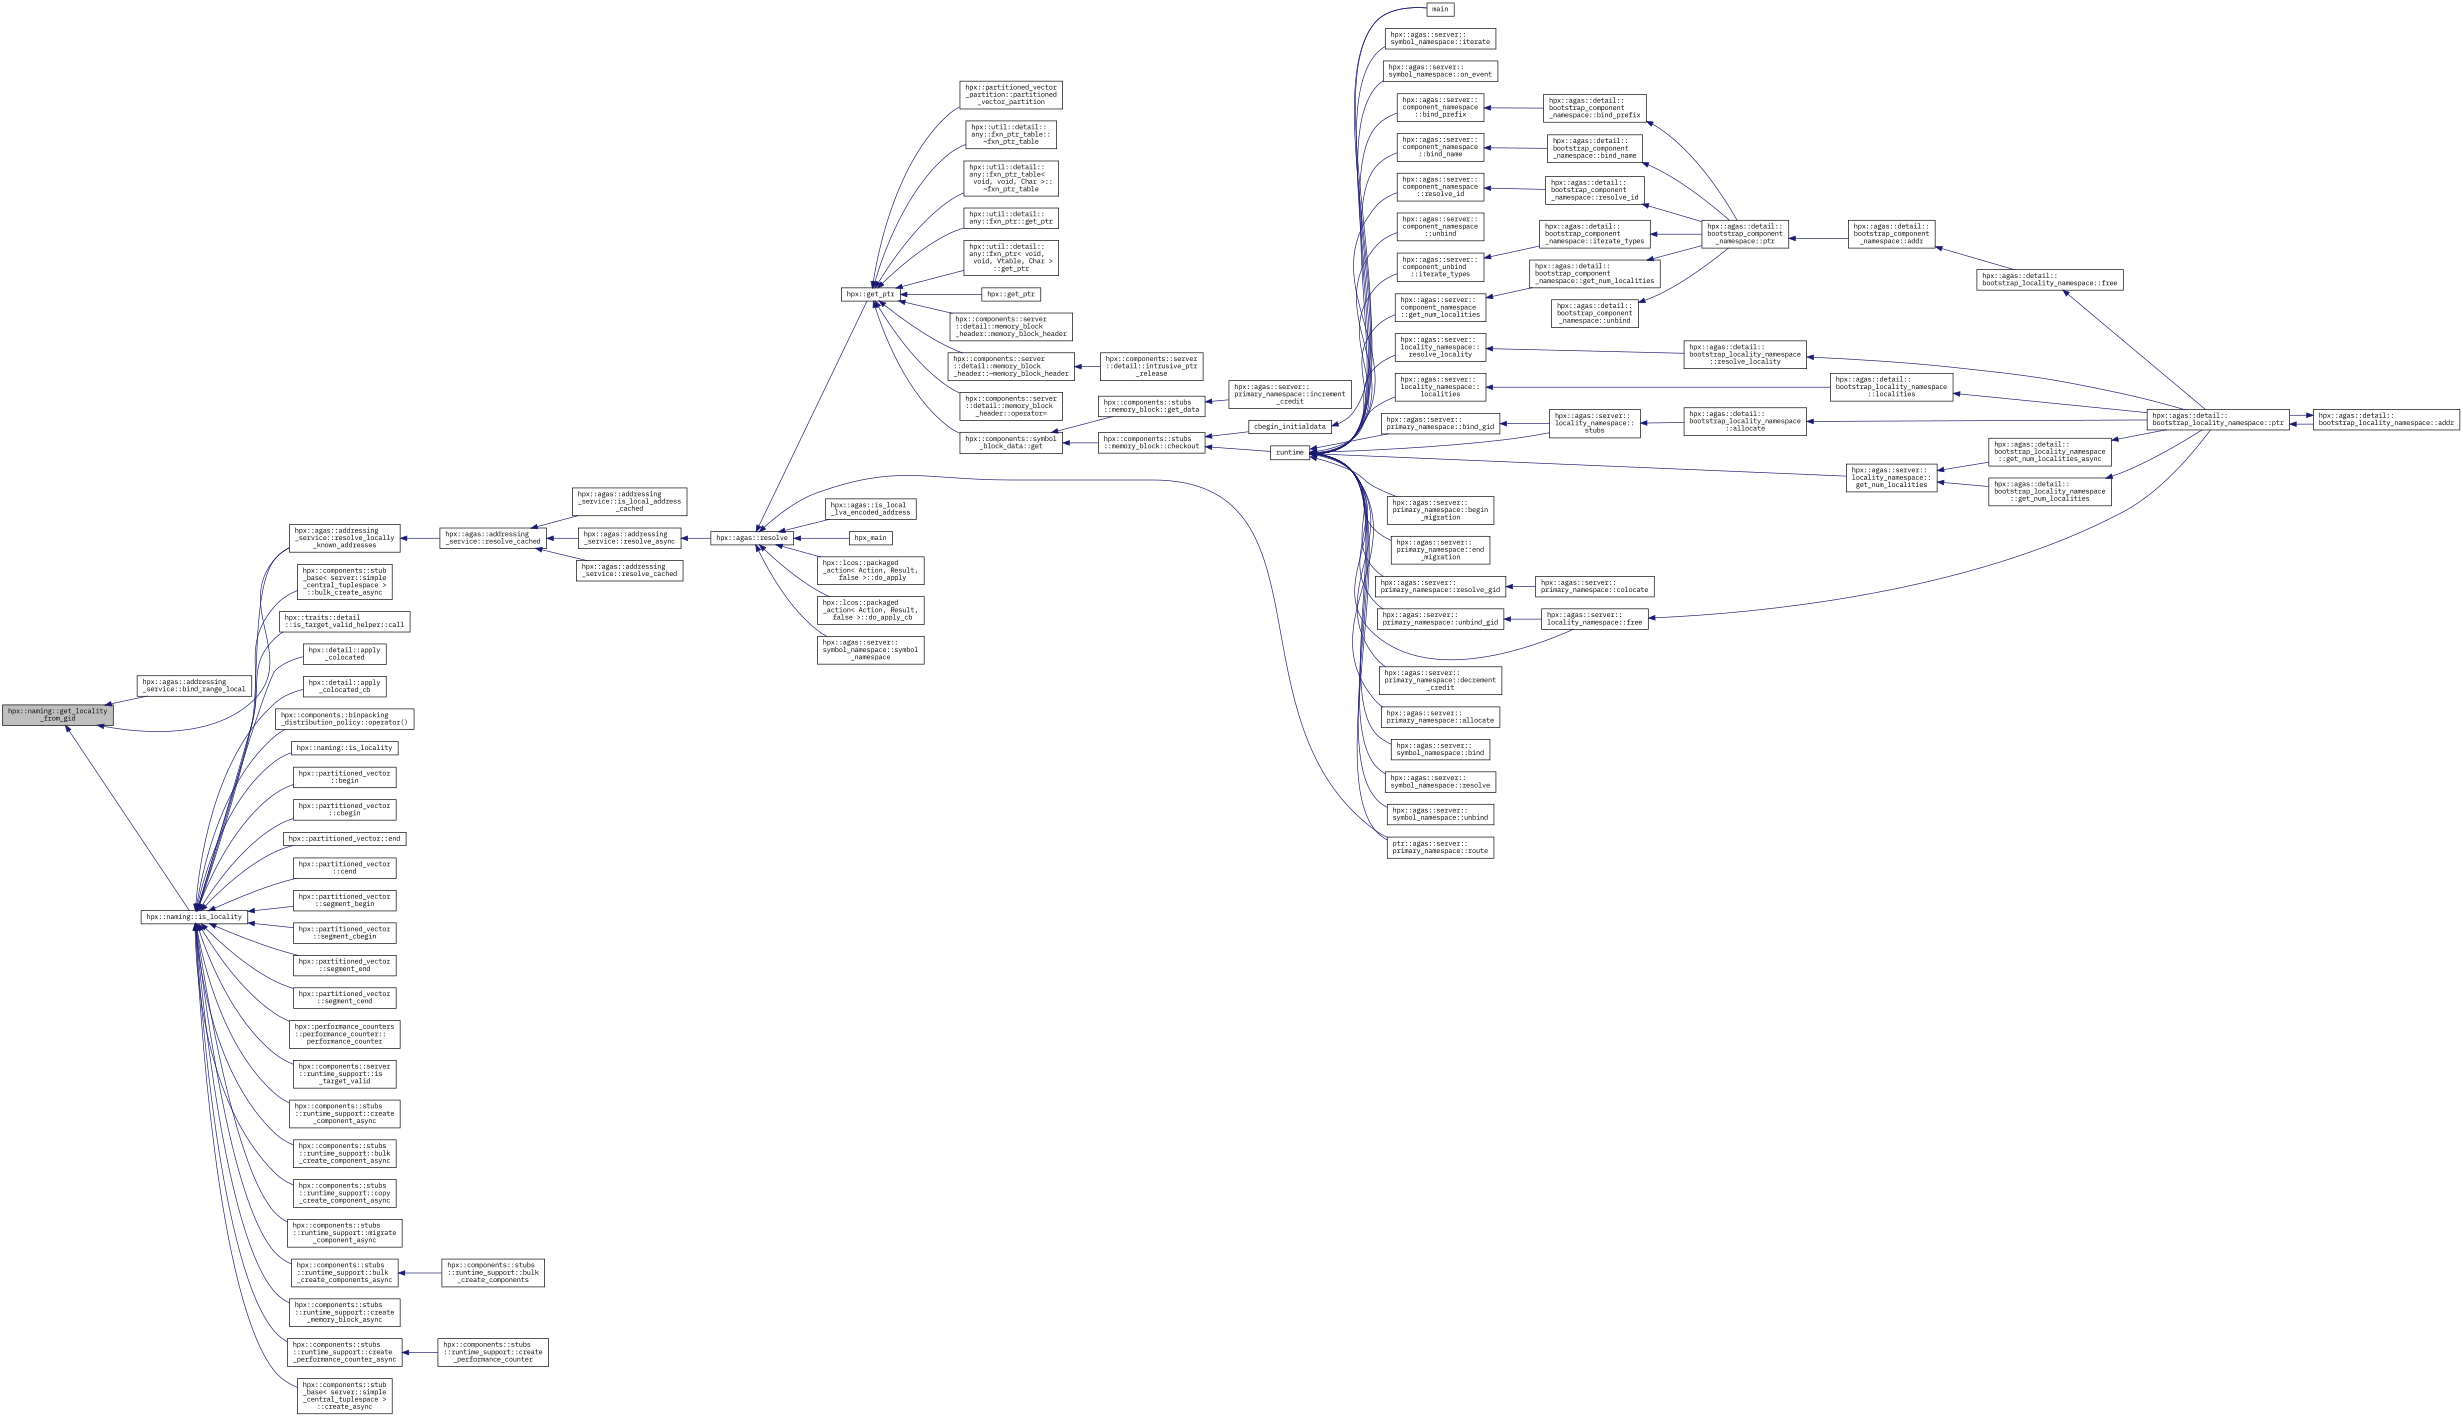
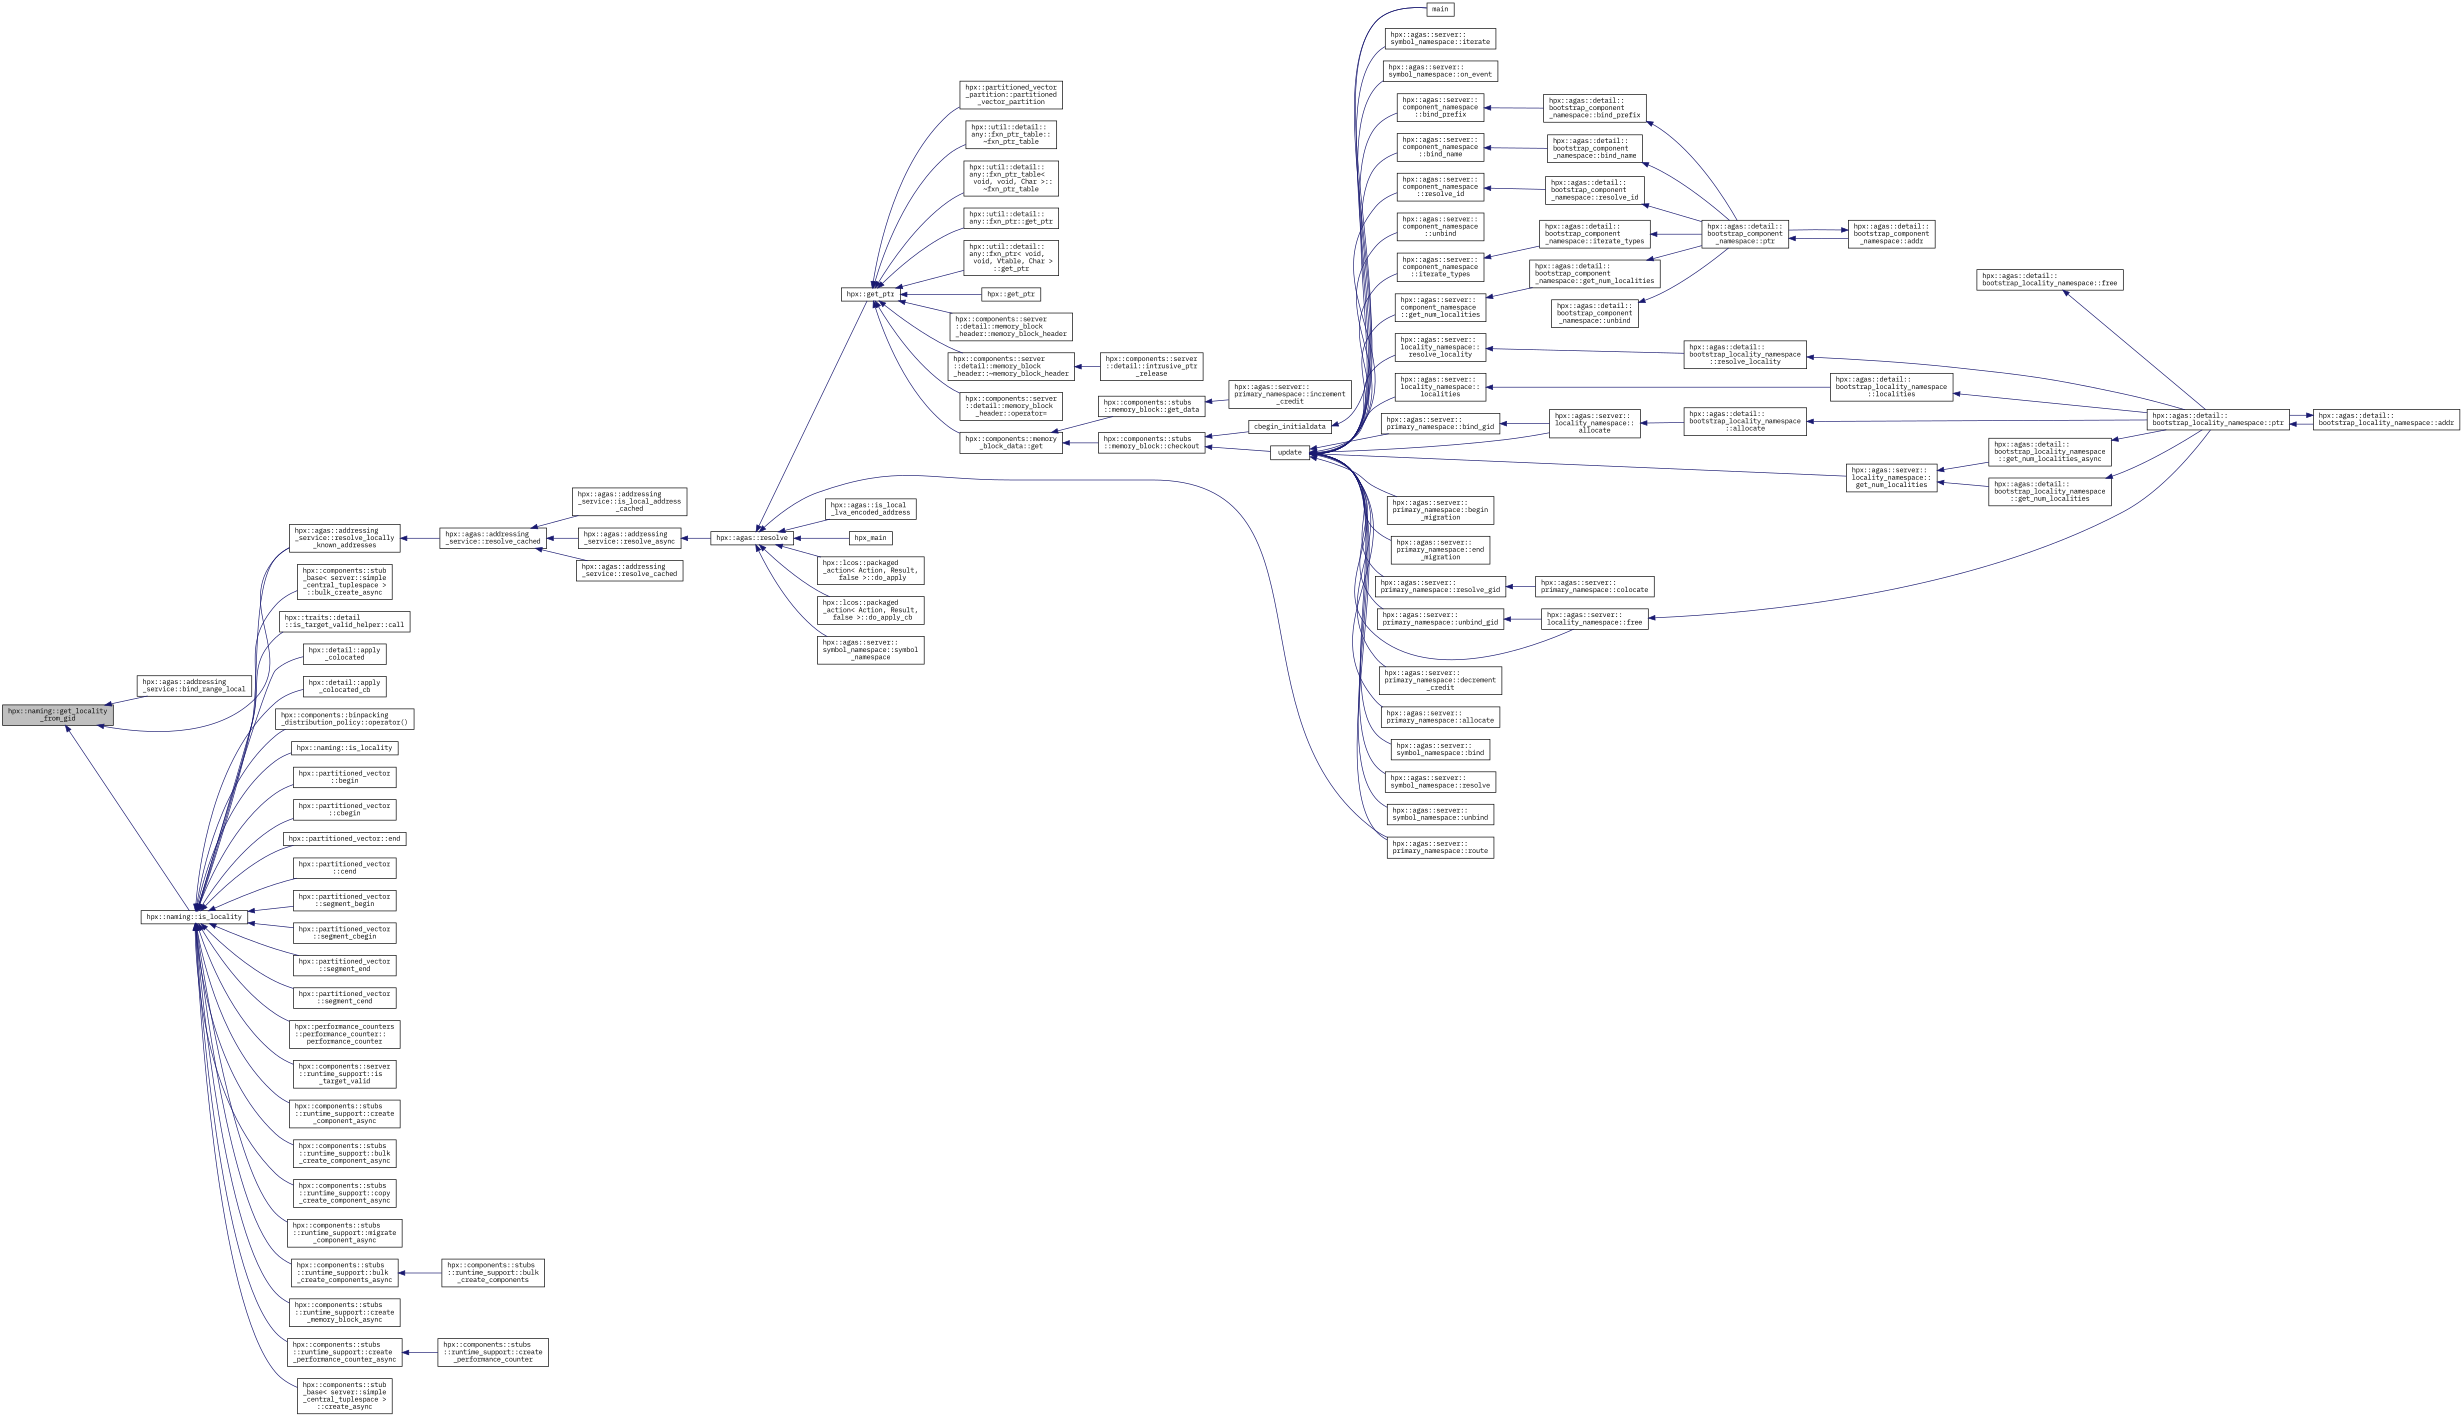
(1979, 259) -> (1815, 230)
(1441, 267) -> (1441, 267)
(1595, 424) -> (1595, 424)
(1011, 443) -> (1011, 443)
(1290, 453) -> (1290, 453)
(1441, 848) -> (1441, 848)
